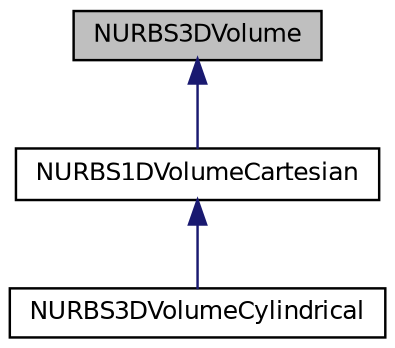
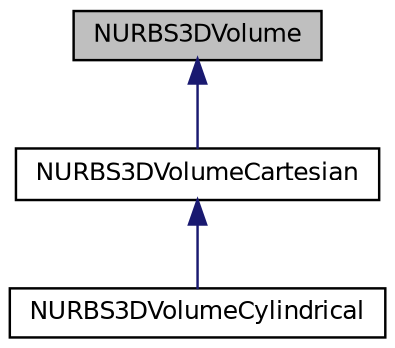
(198, 174) -> (198, 174)
